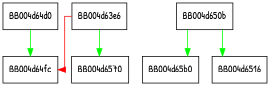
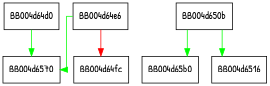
(99, 16) -> (100, 16)
(30, 39) -> (32, 39)
